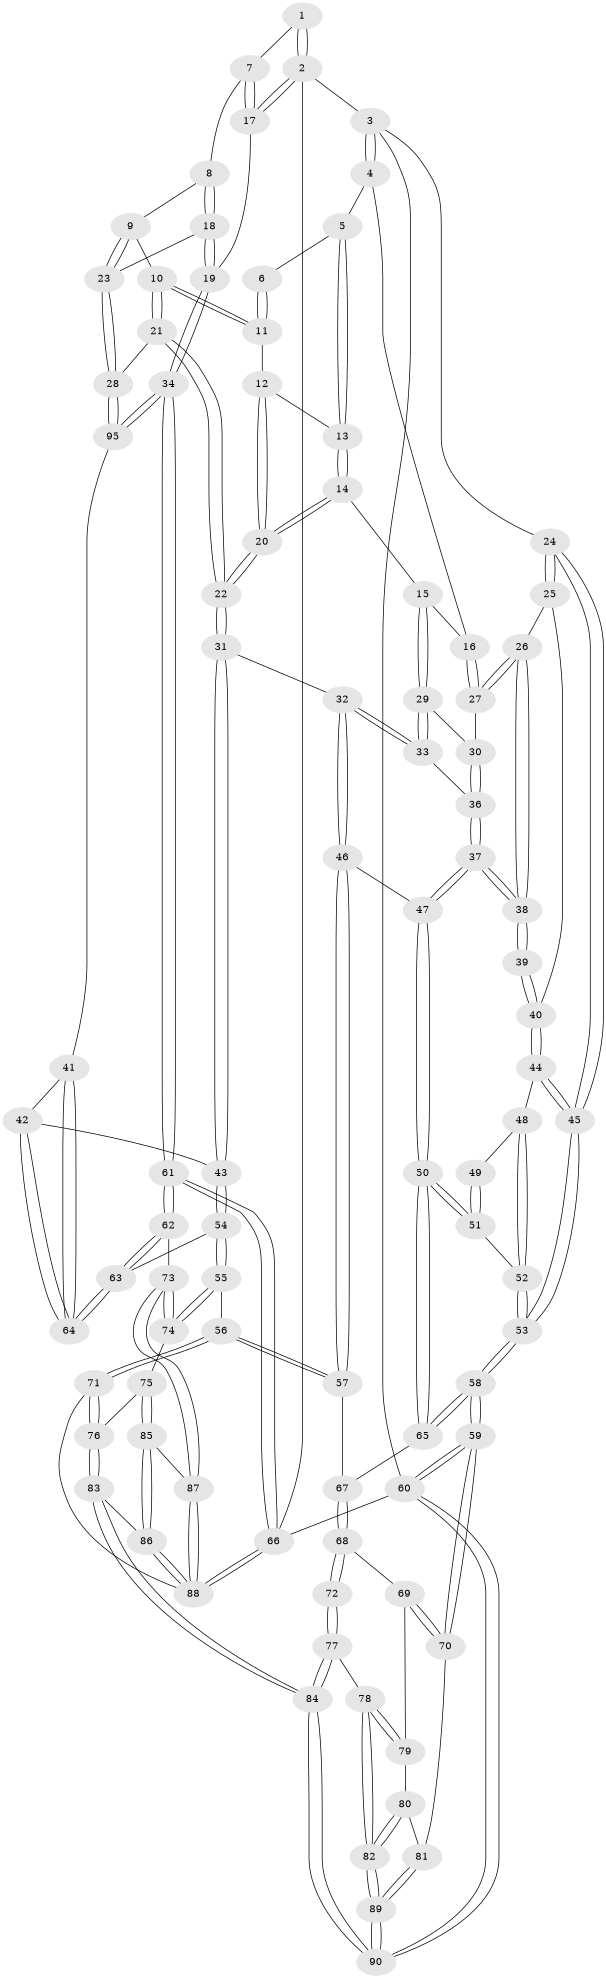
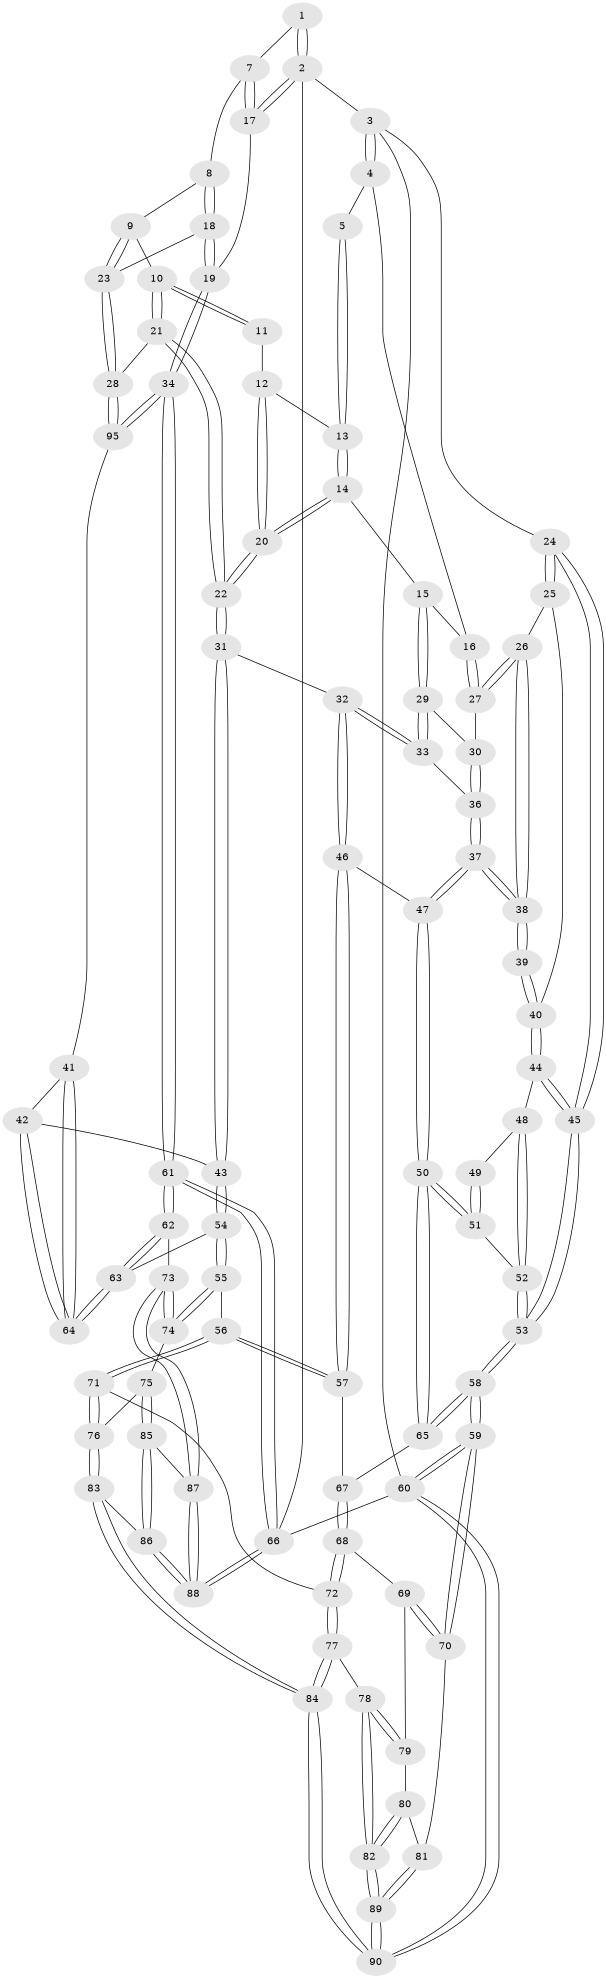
(262, 279) -> none
(75, 1514) -> (224, 1484)
